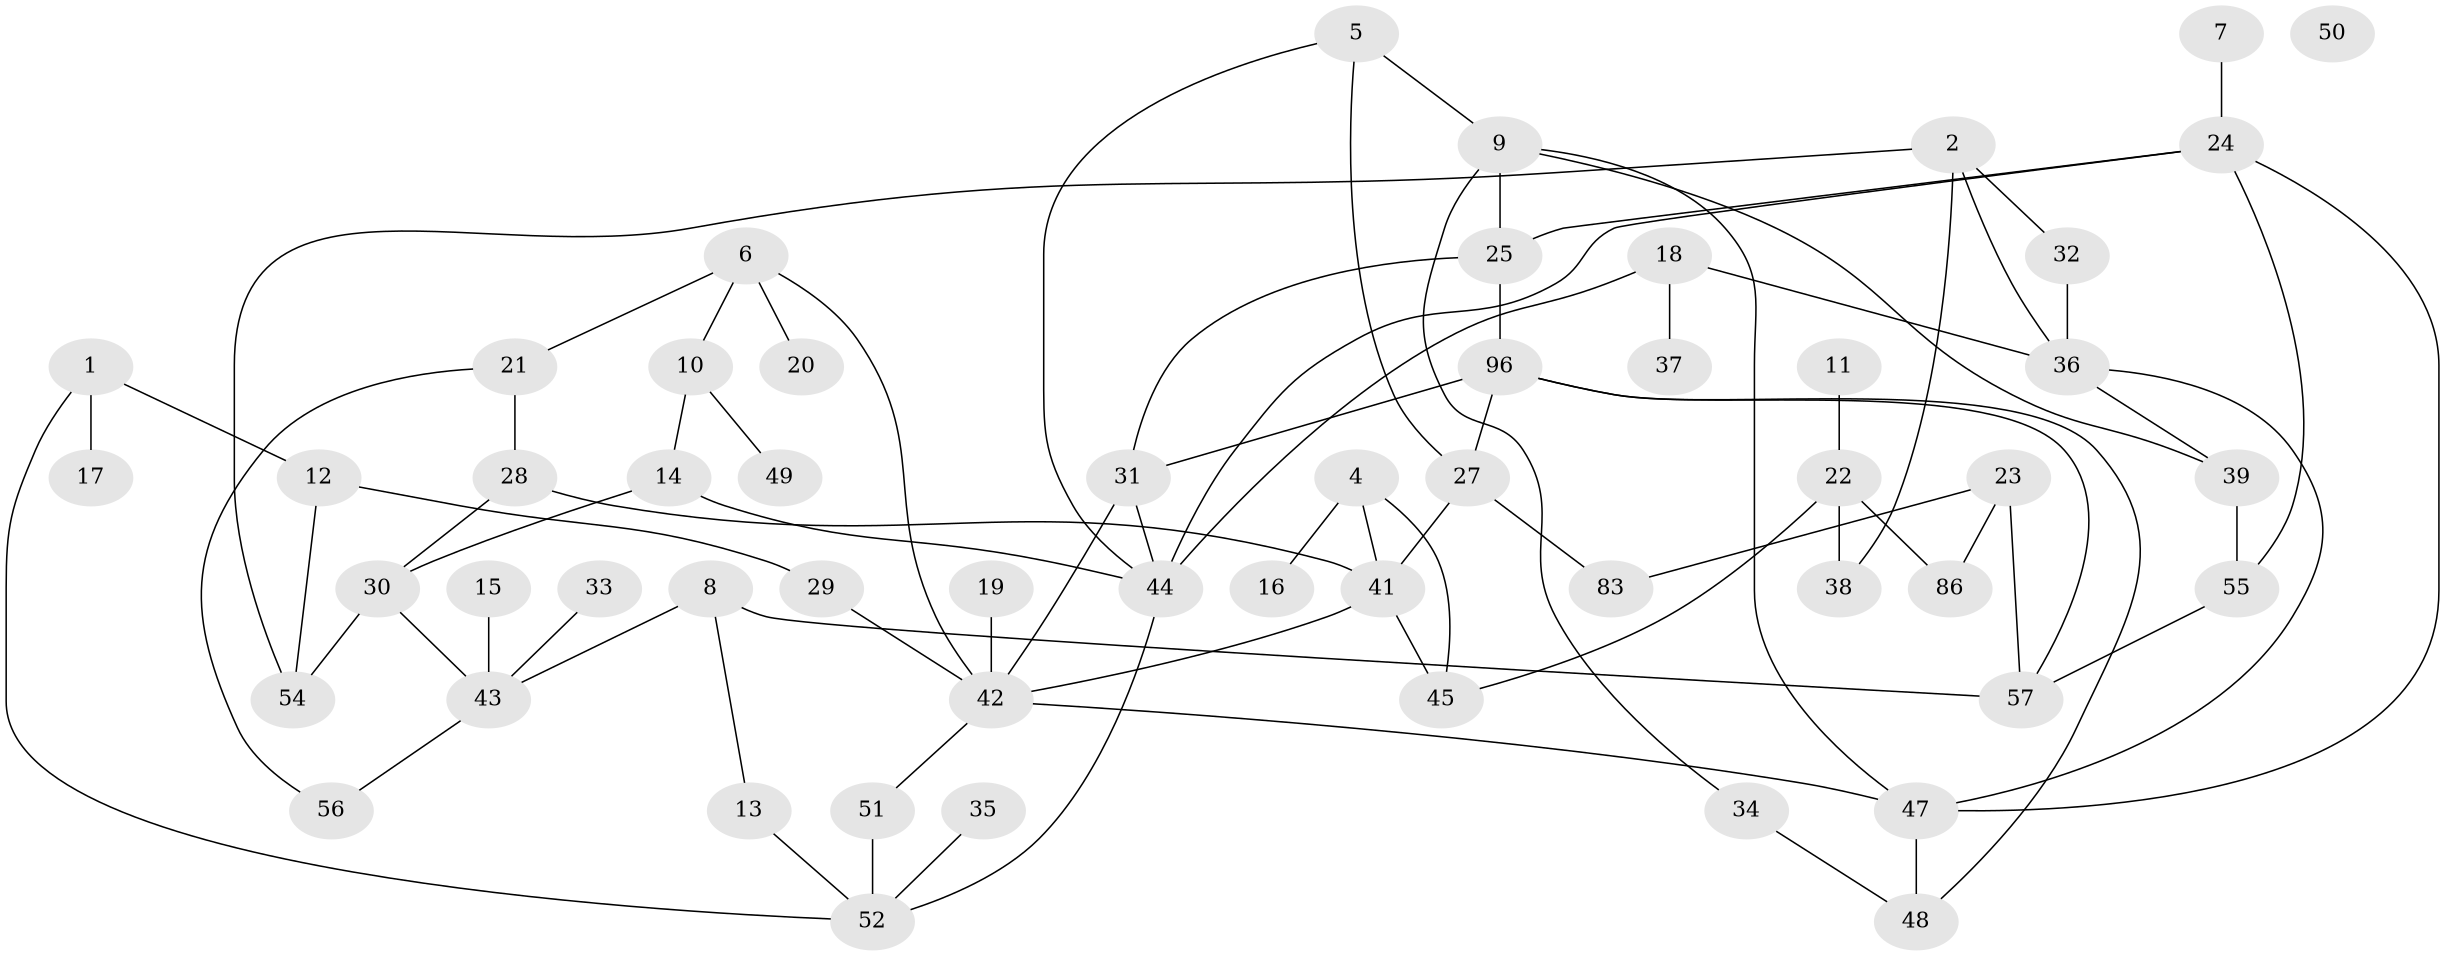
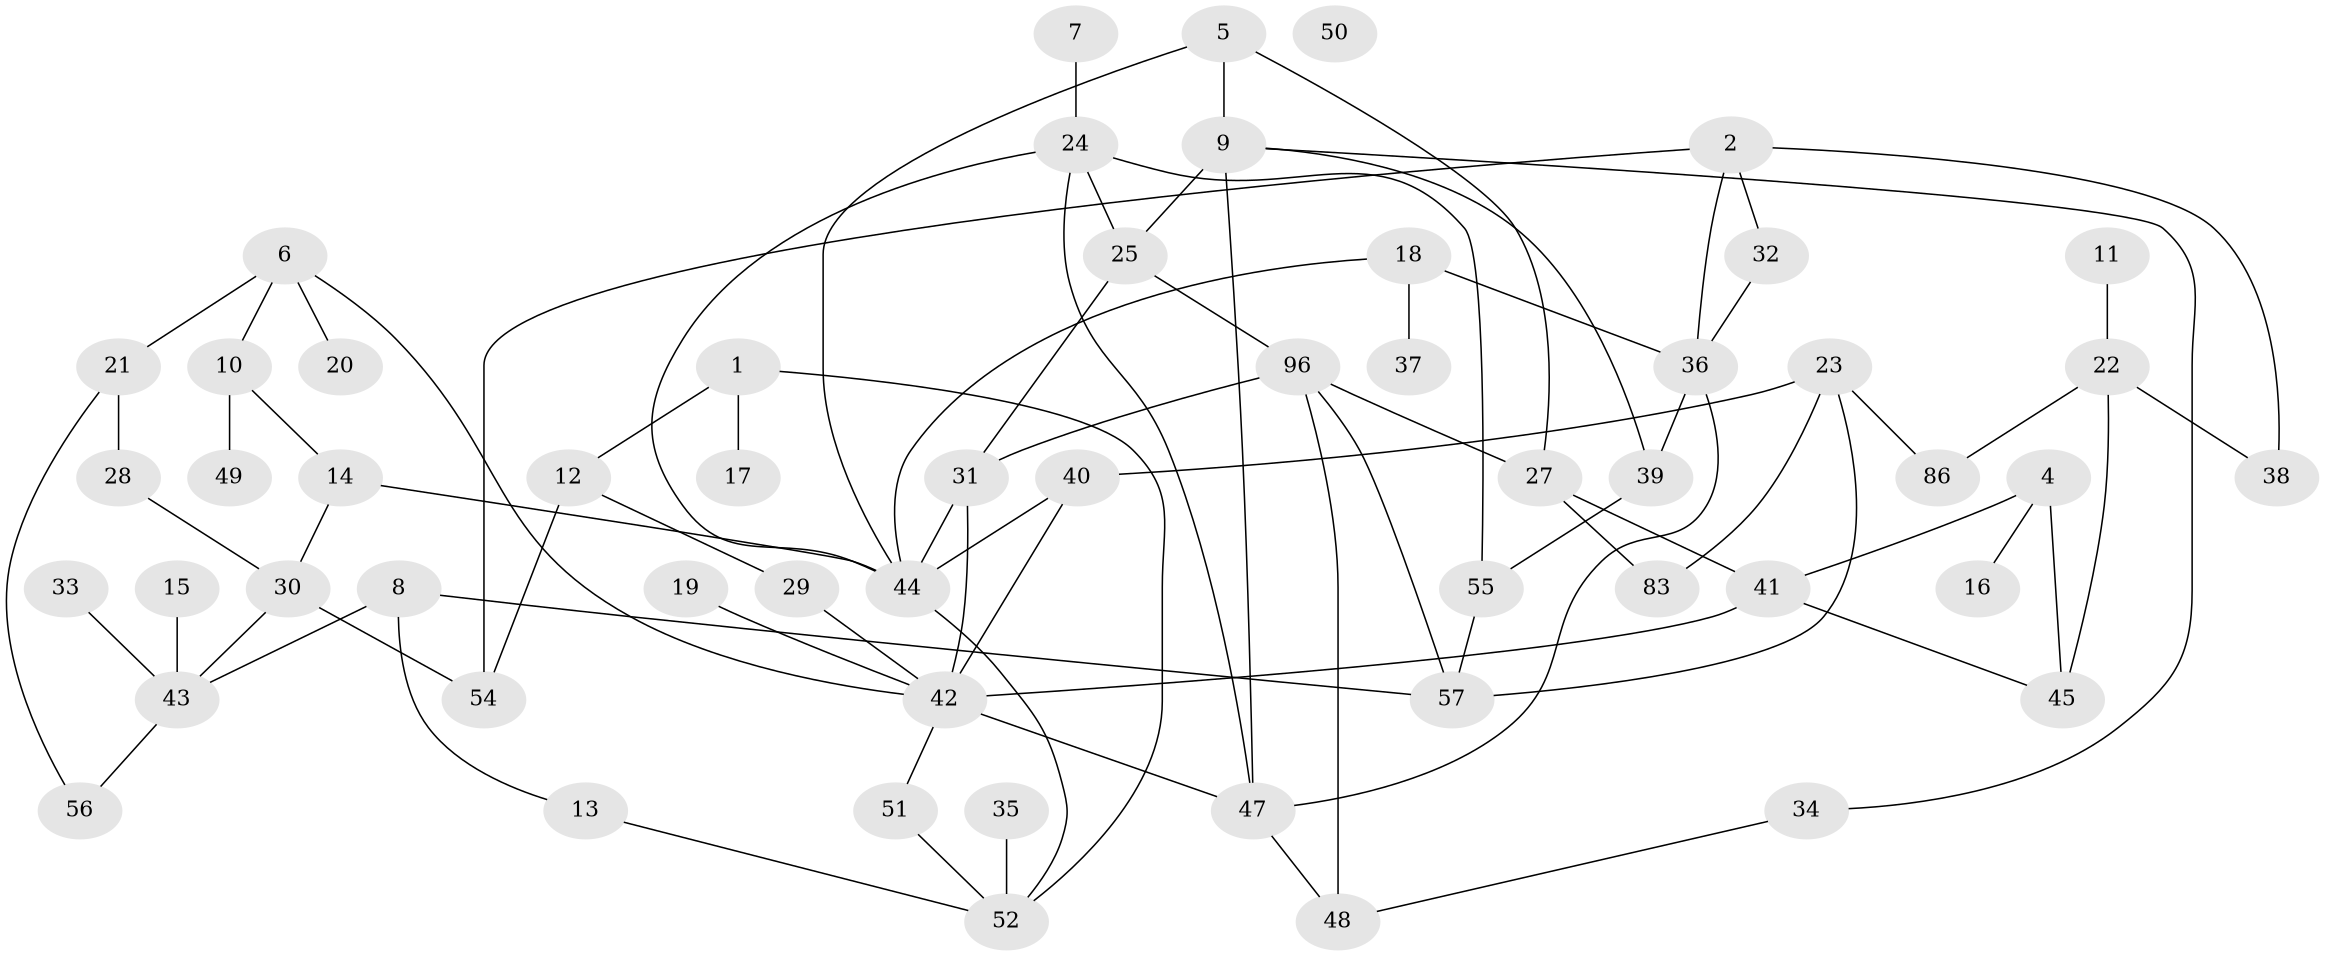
none -> (1078, 478)
(953, 523) -> none
